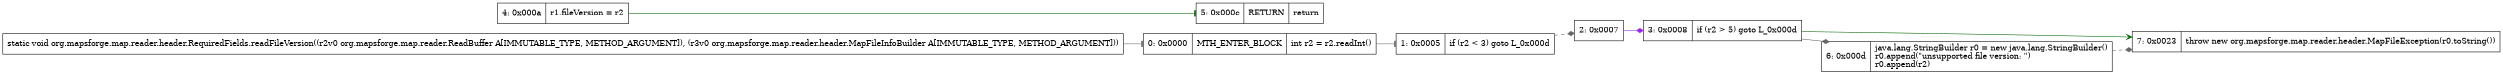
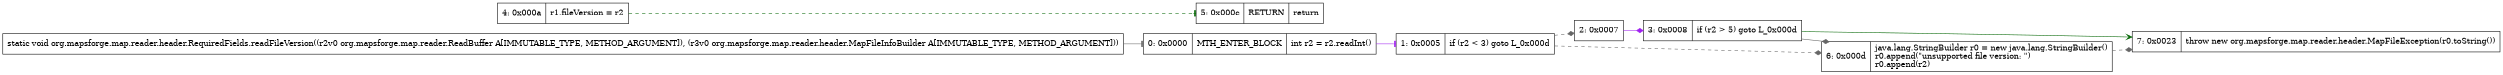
(911, 13) -> (911, 13)
(1385, 44) -> (1385, 44)
none -> (1685, 49)
